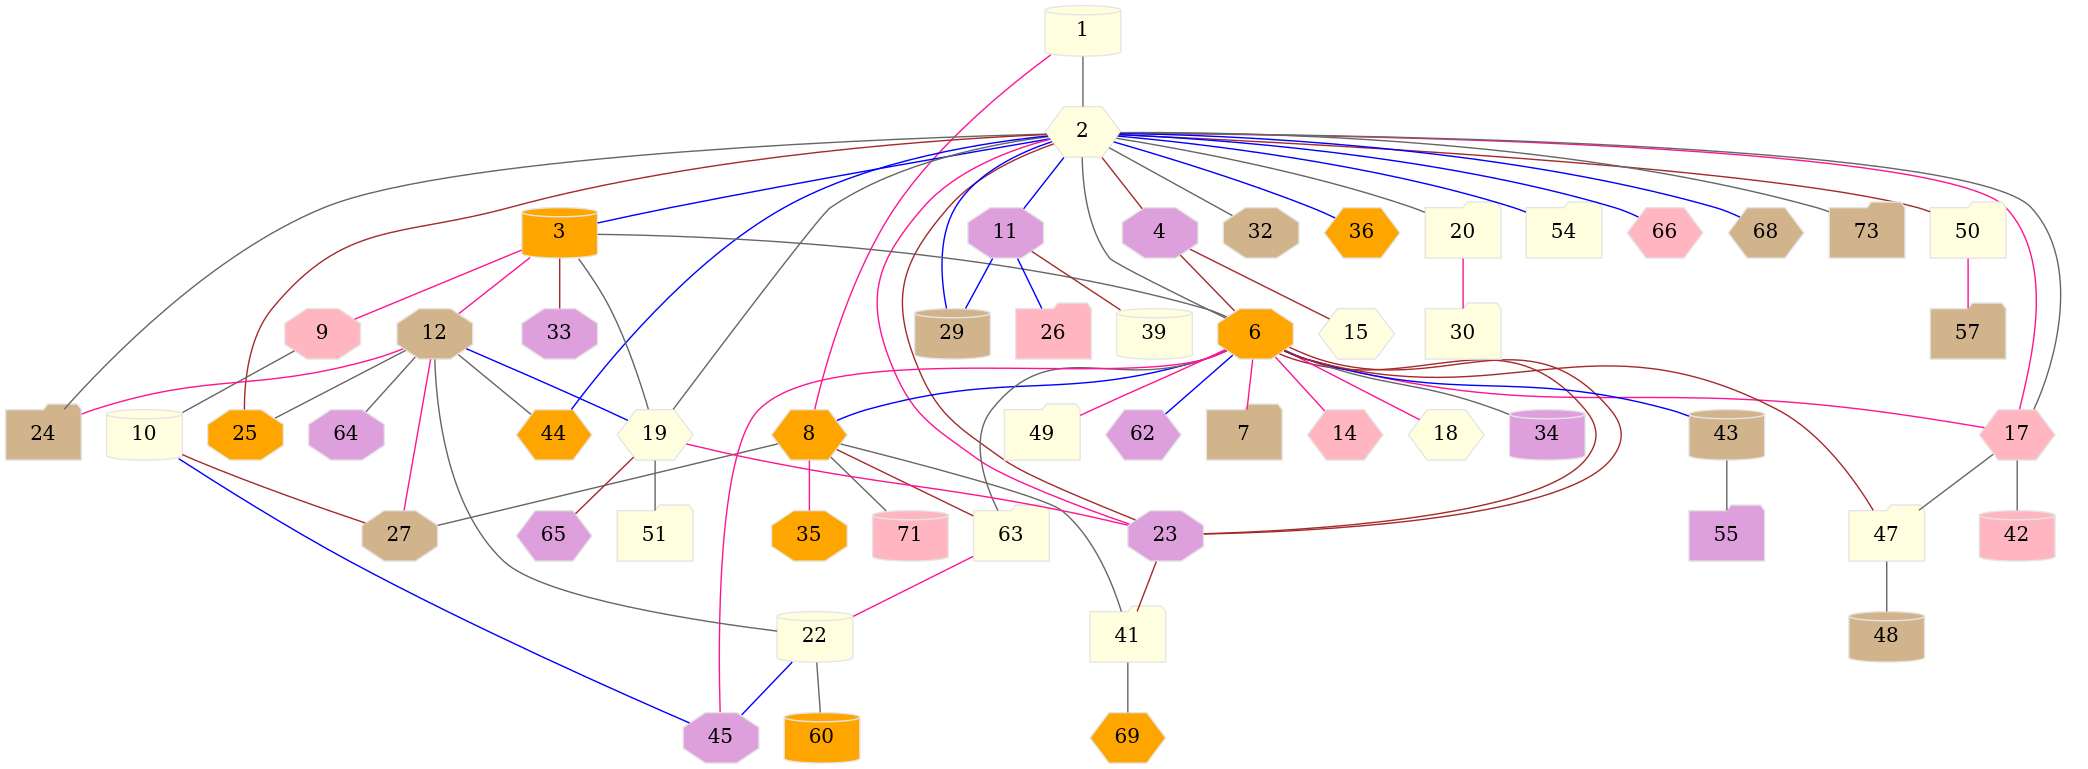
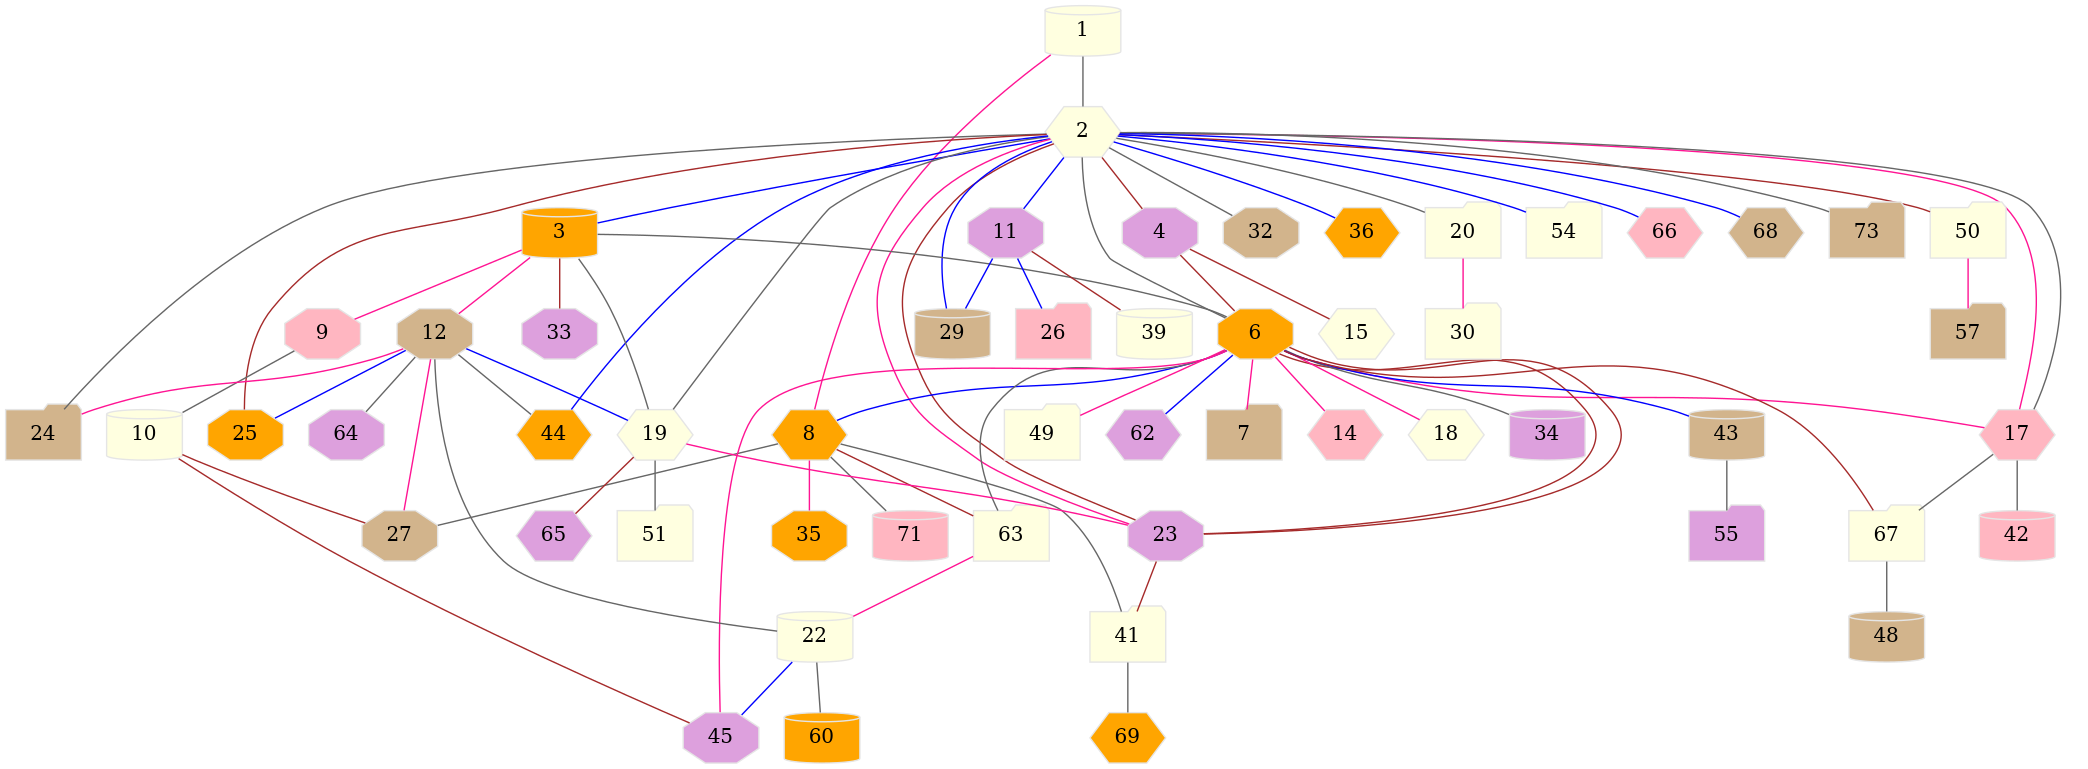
(340, 384) -> (340, 384)
(1887, 536) -> (1887, 536)
(428, 602) -> (428, 602)
